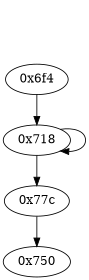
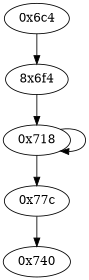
none -> (37, 19)
(37, 79) -> (37, 79)
(37, 262) -> (37, 262)
